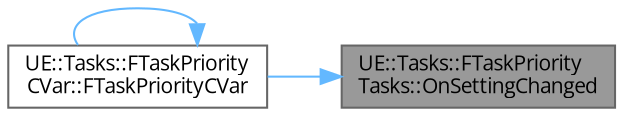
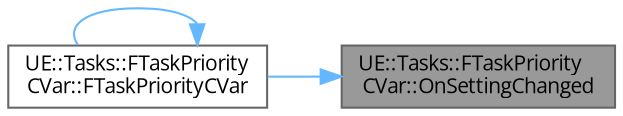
(478, 77) -> (478, 77)
